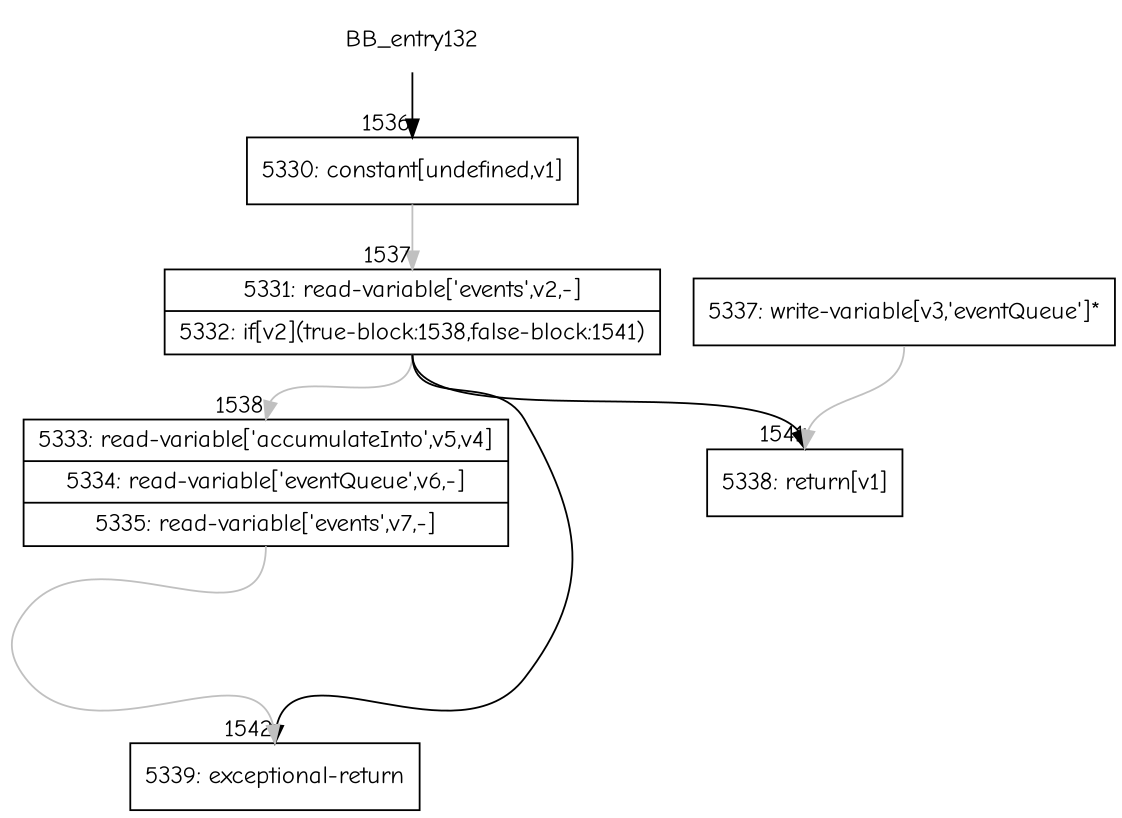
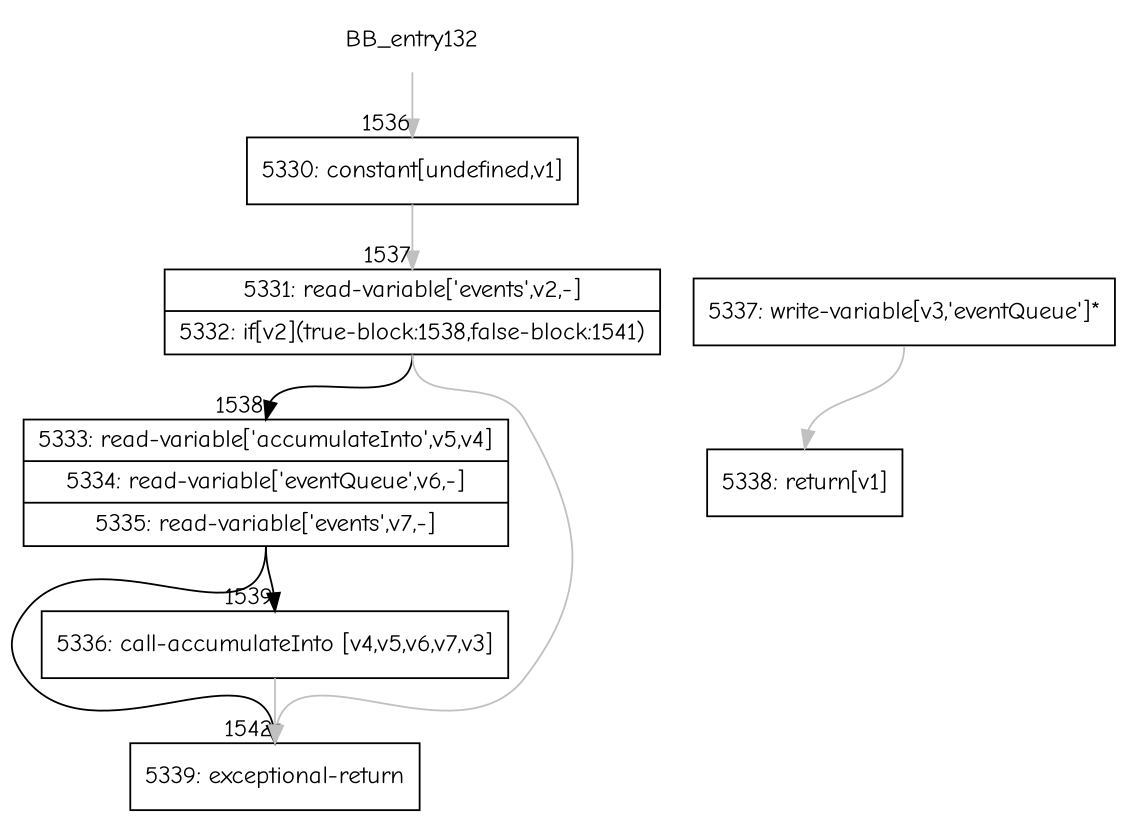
(412, 96) -> (412, 96)
(348, 387) -> (348, 387)
(600, 401) -> none
(562, 614) -> (562, 614)
(12, 641) -> (12, 641)
none -> (275, 645)
